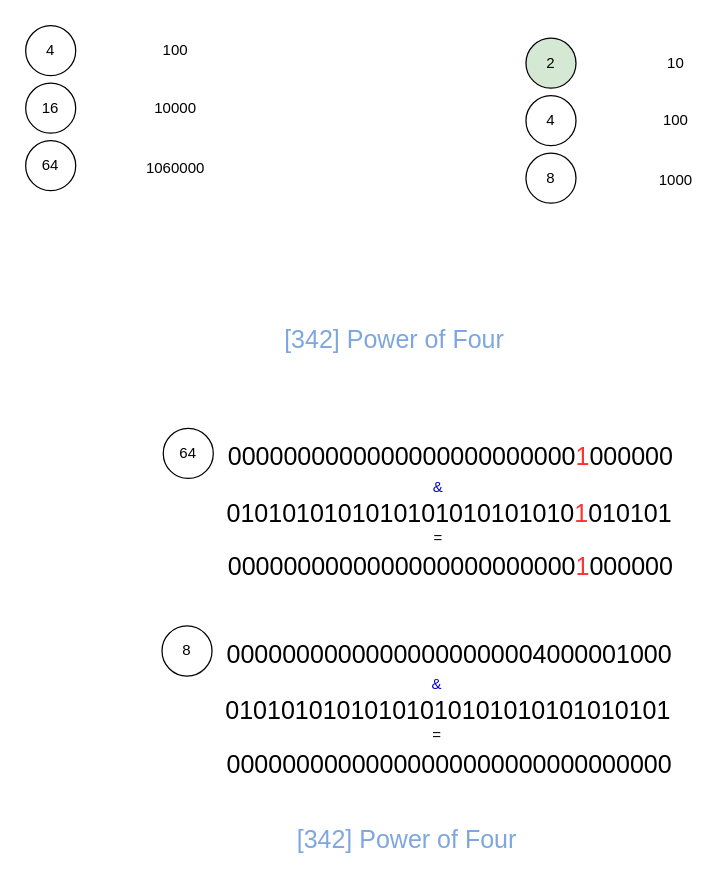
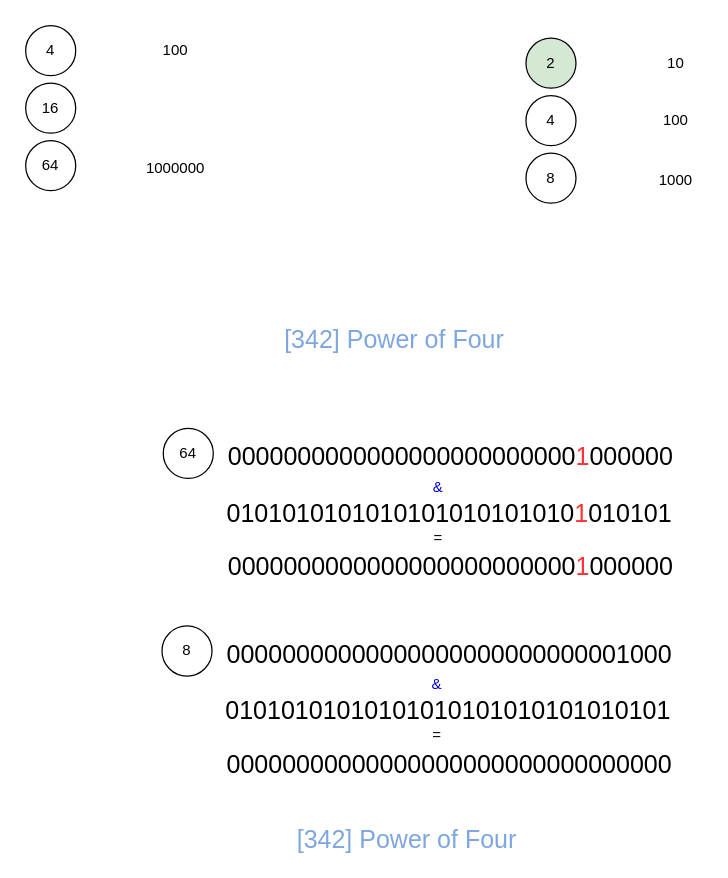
(176, 108) -> none
(176, 168) -> (176, 168)
(537, 638) -> (537, 638)
